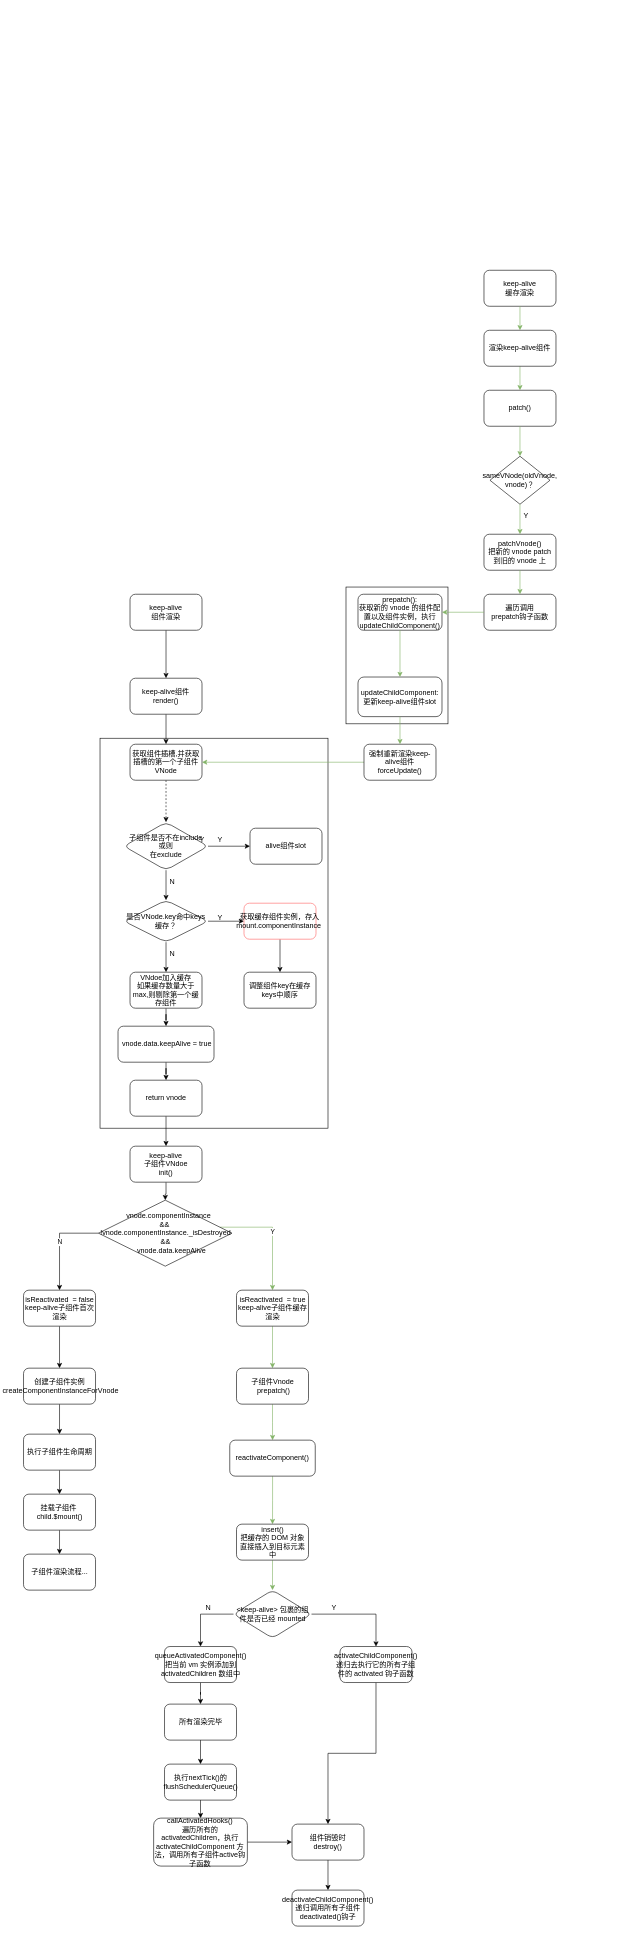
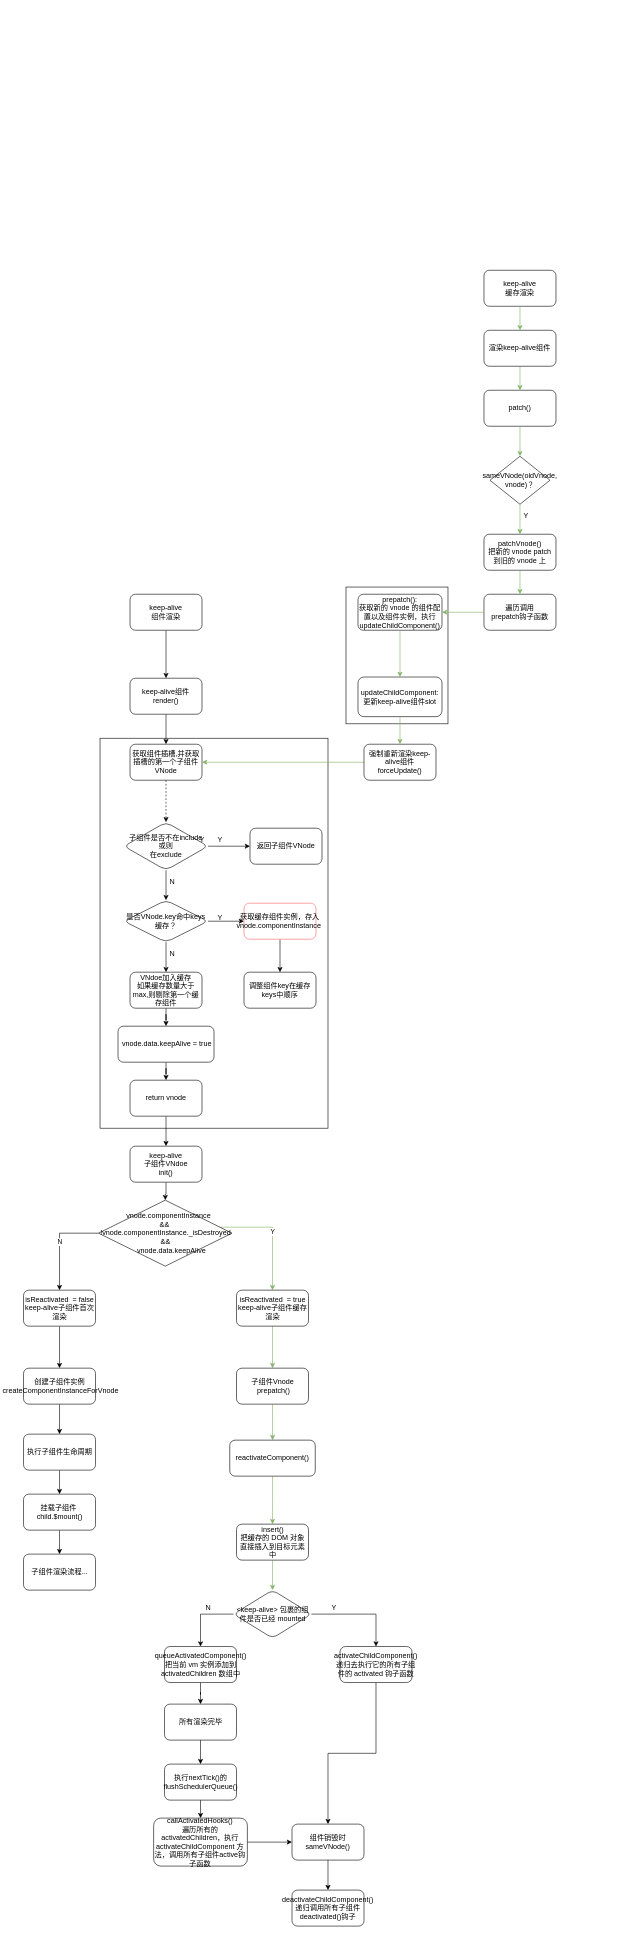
(286, 846) -> (286, 846)
(280, 921) -> (280, 921)
(328, 1842) -> (328, 1842)
